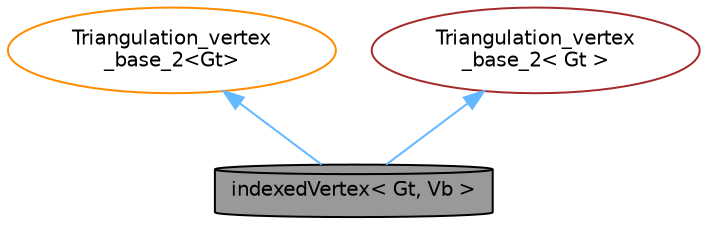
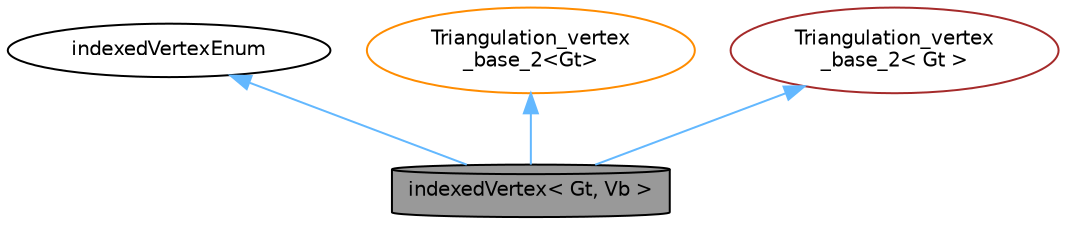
none -> (169, 50)
